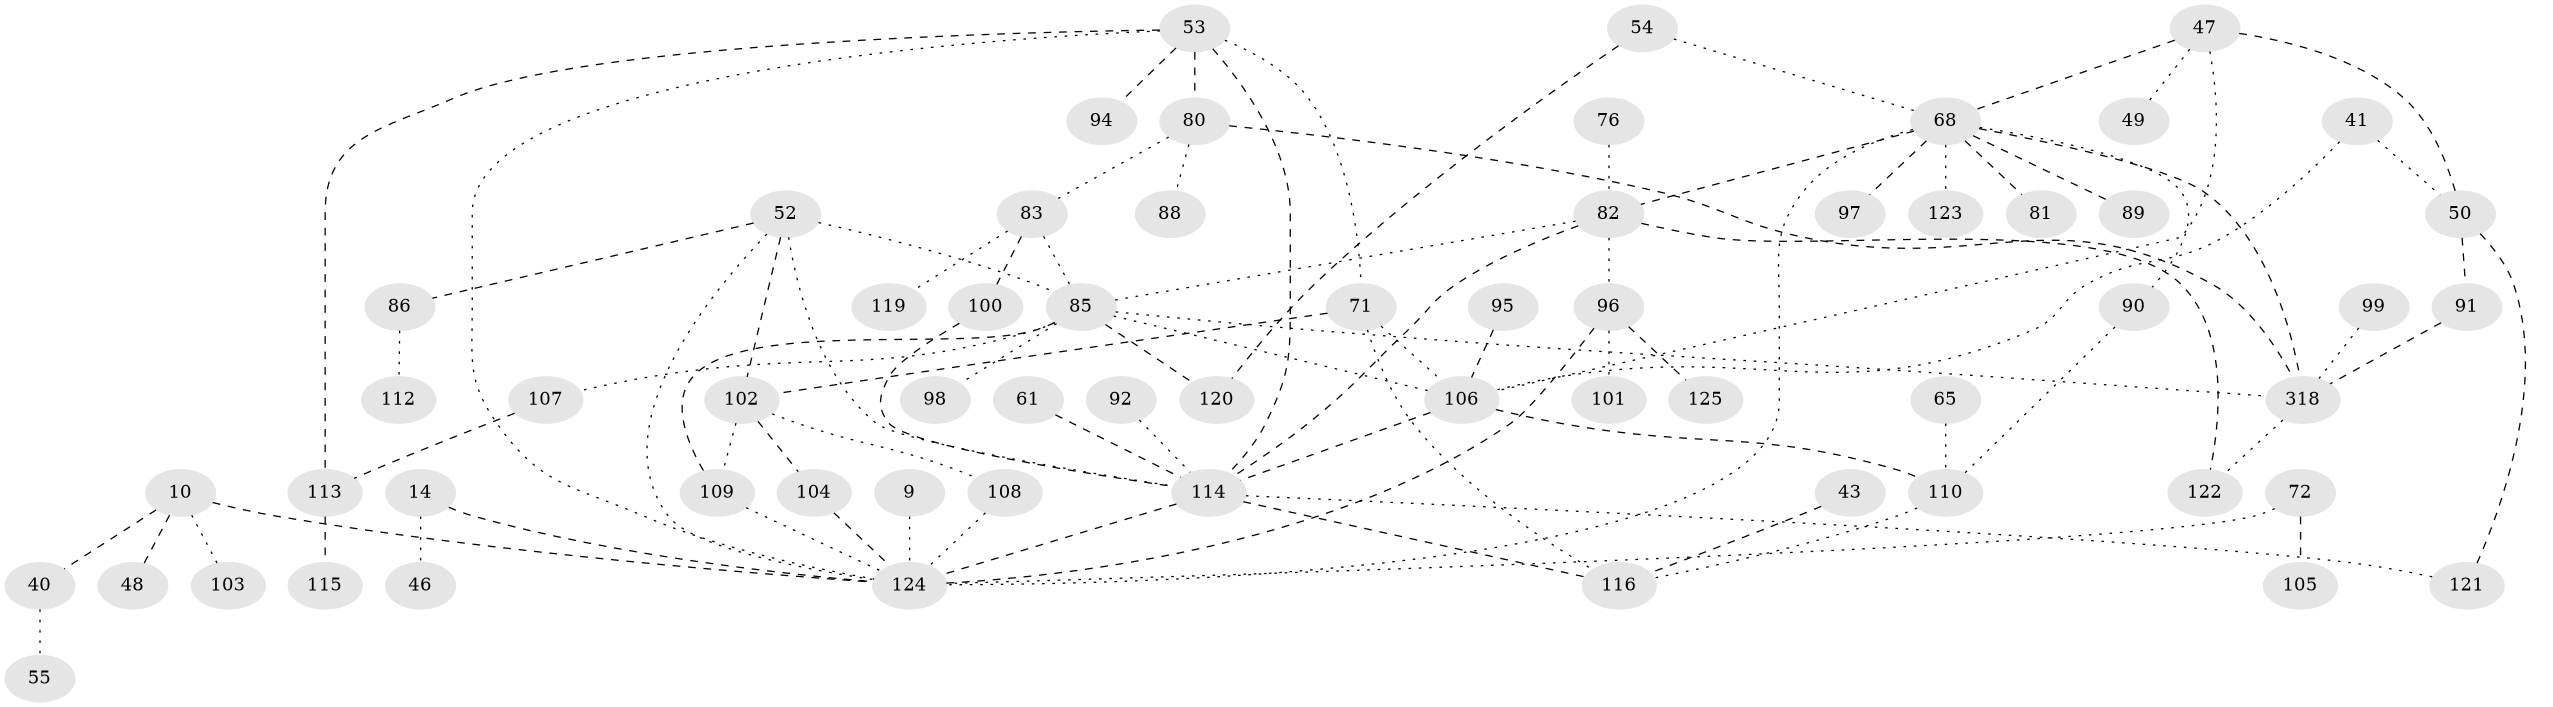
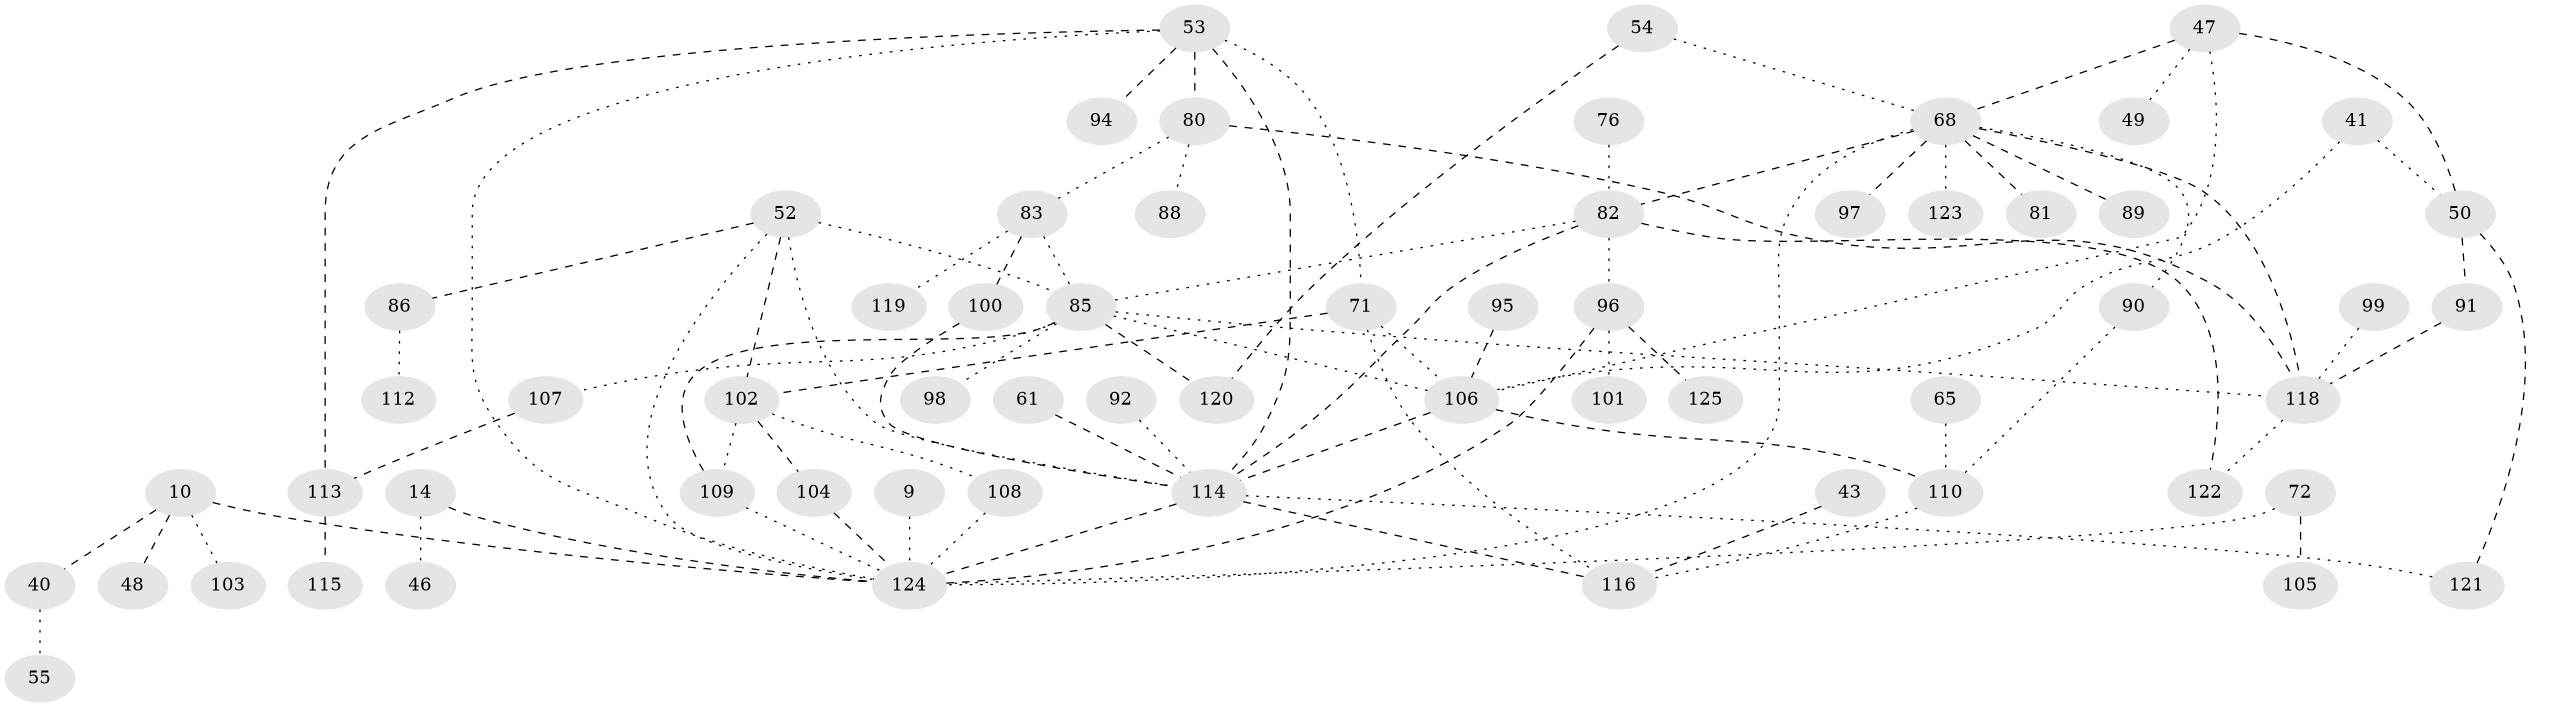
(2303, 400) -> (2303, 400)
